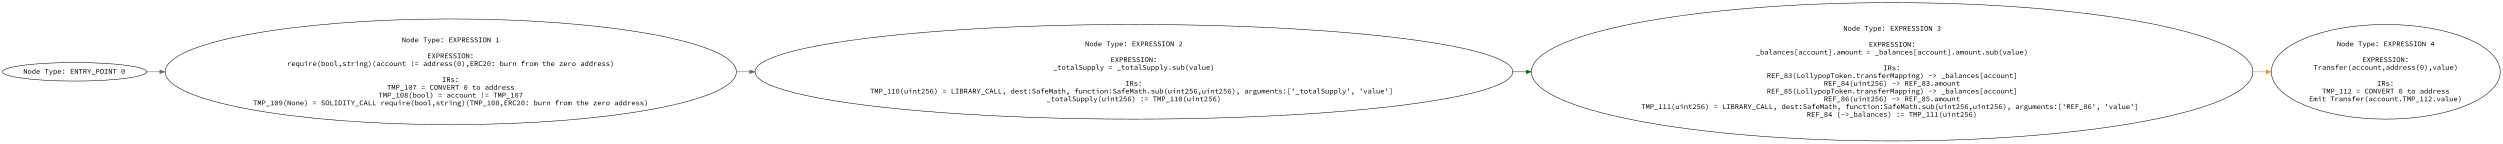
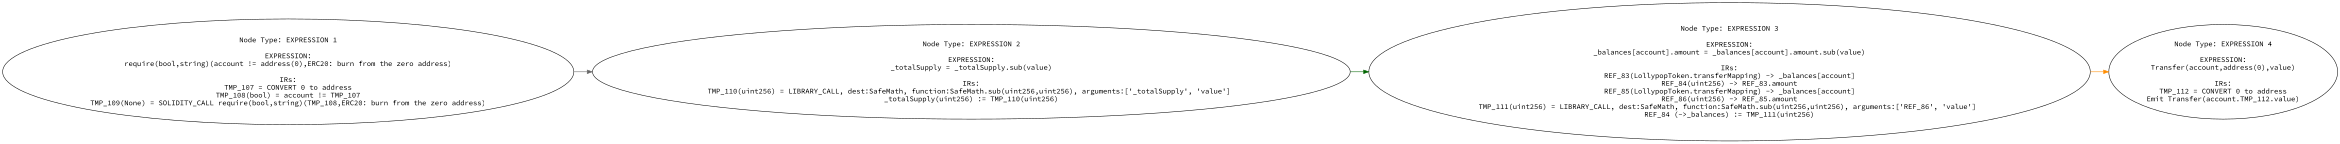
(75, 72) -> none
